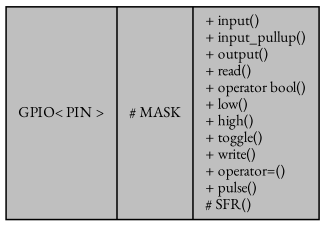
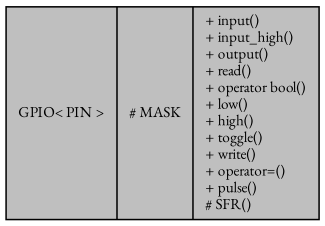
(256, 37) -> (249, 37)
